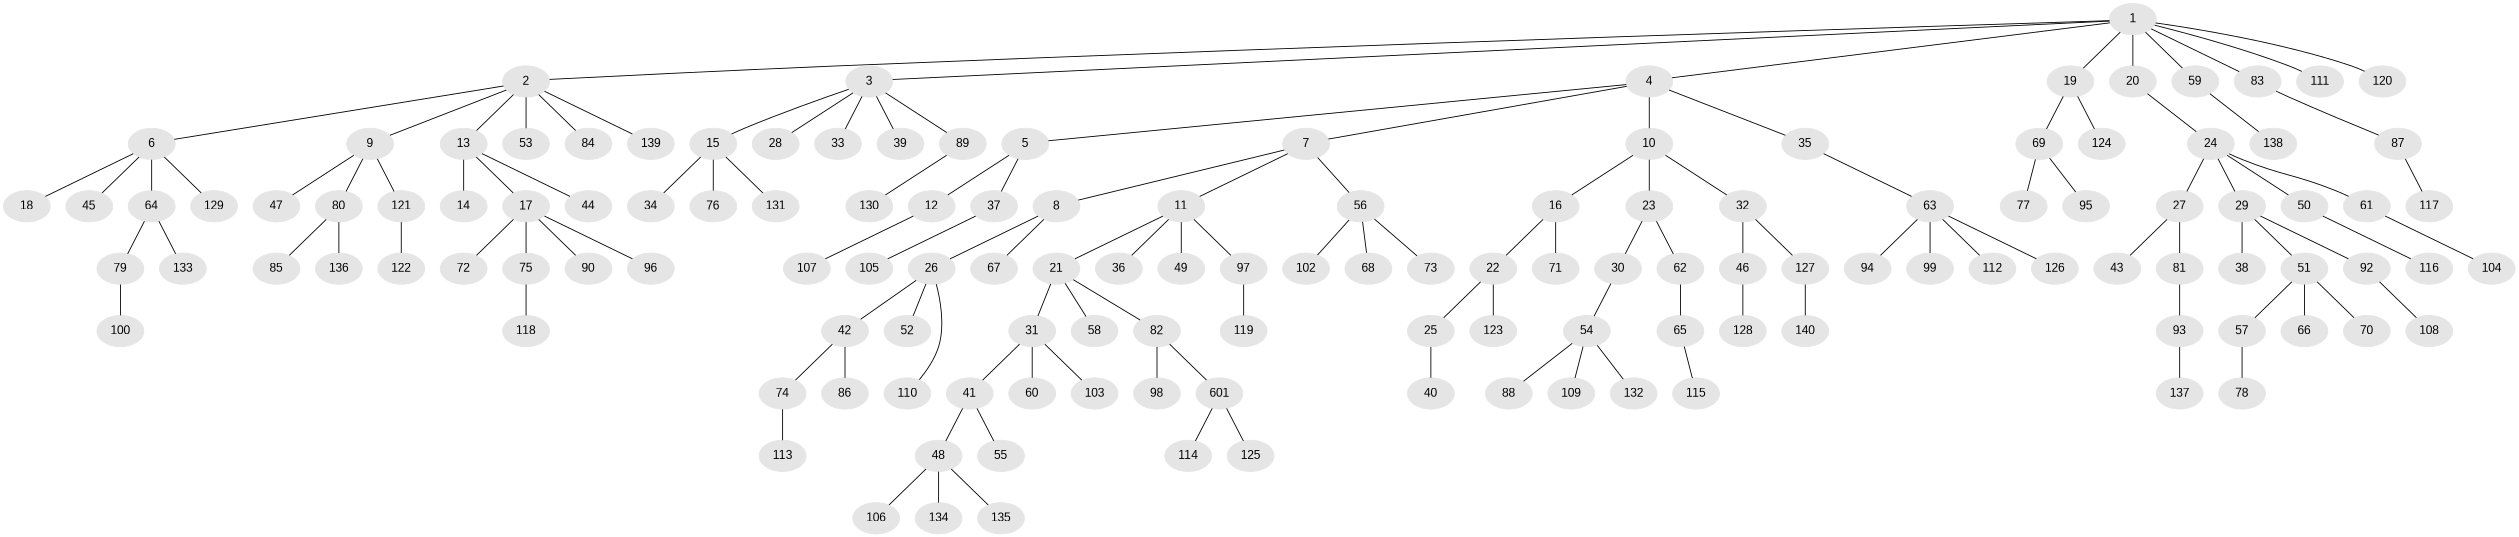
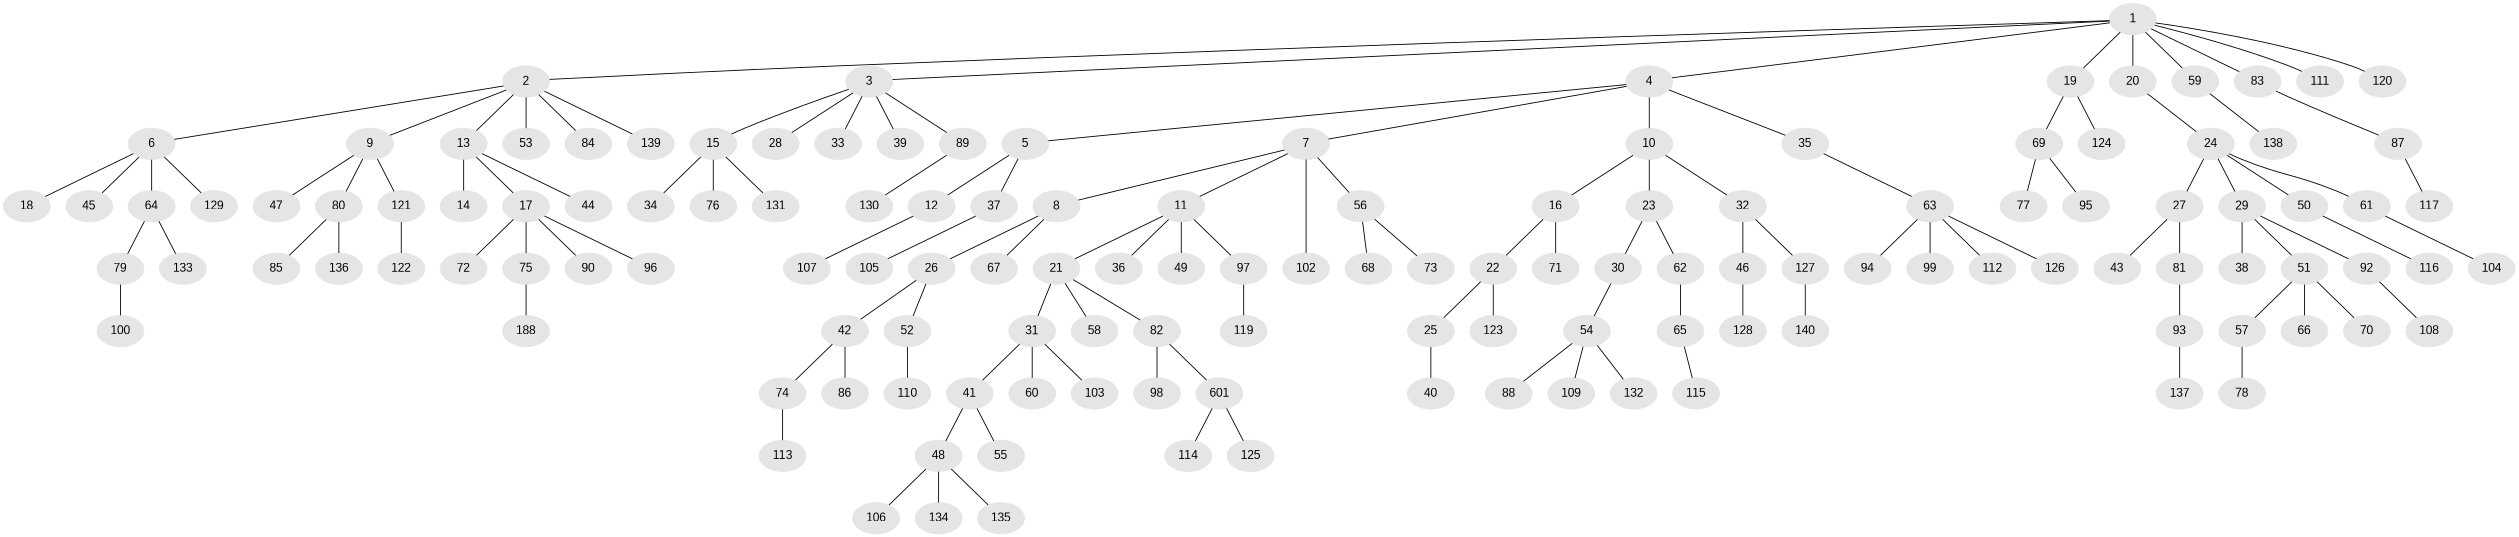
(1333, 237) -> (1306, 206)
(526, 331) -> (526, 331)
(941, 334) -> (907, 362)
